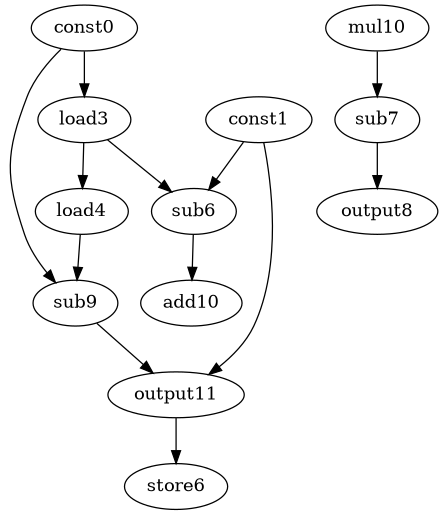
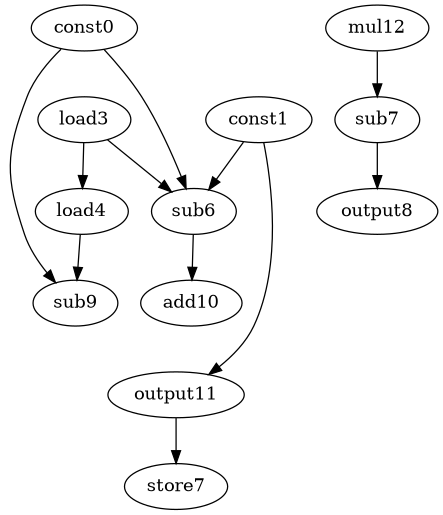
(377, 28) -> (377, 28)
(84, 68) -> (149, 109)
(120, 344) -> none
(176, 487) -> (176, 487)
